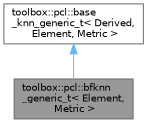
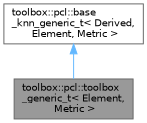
(74, 99) -> (74, 99)
